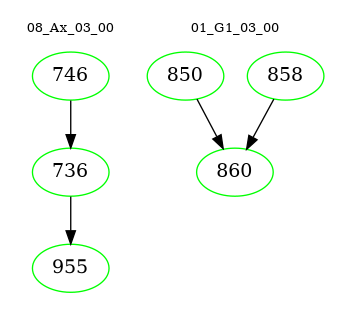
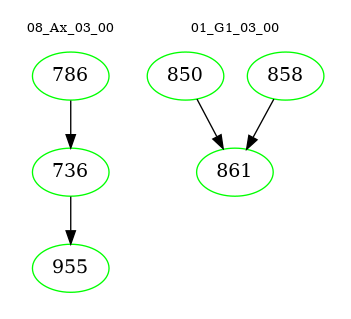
(71, 76) -> (71, 76)
(235, 172) -> (235, 172)
